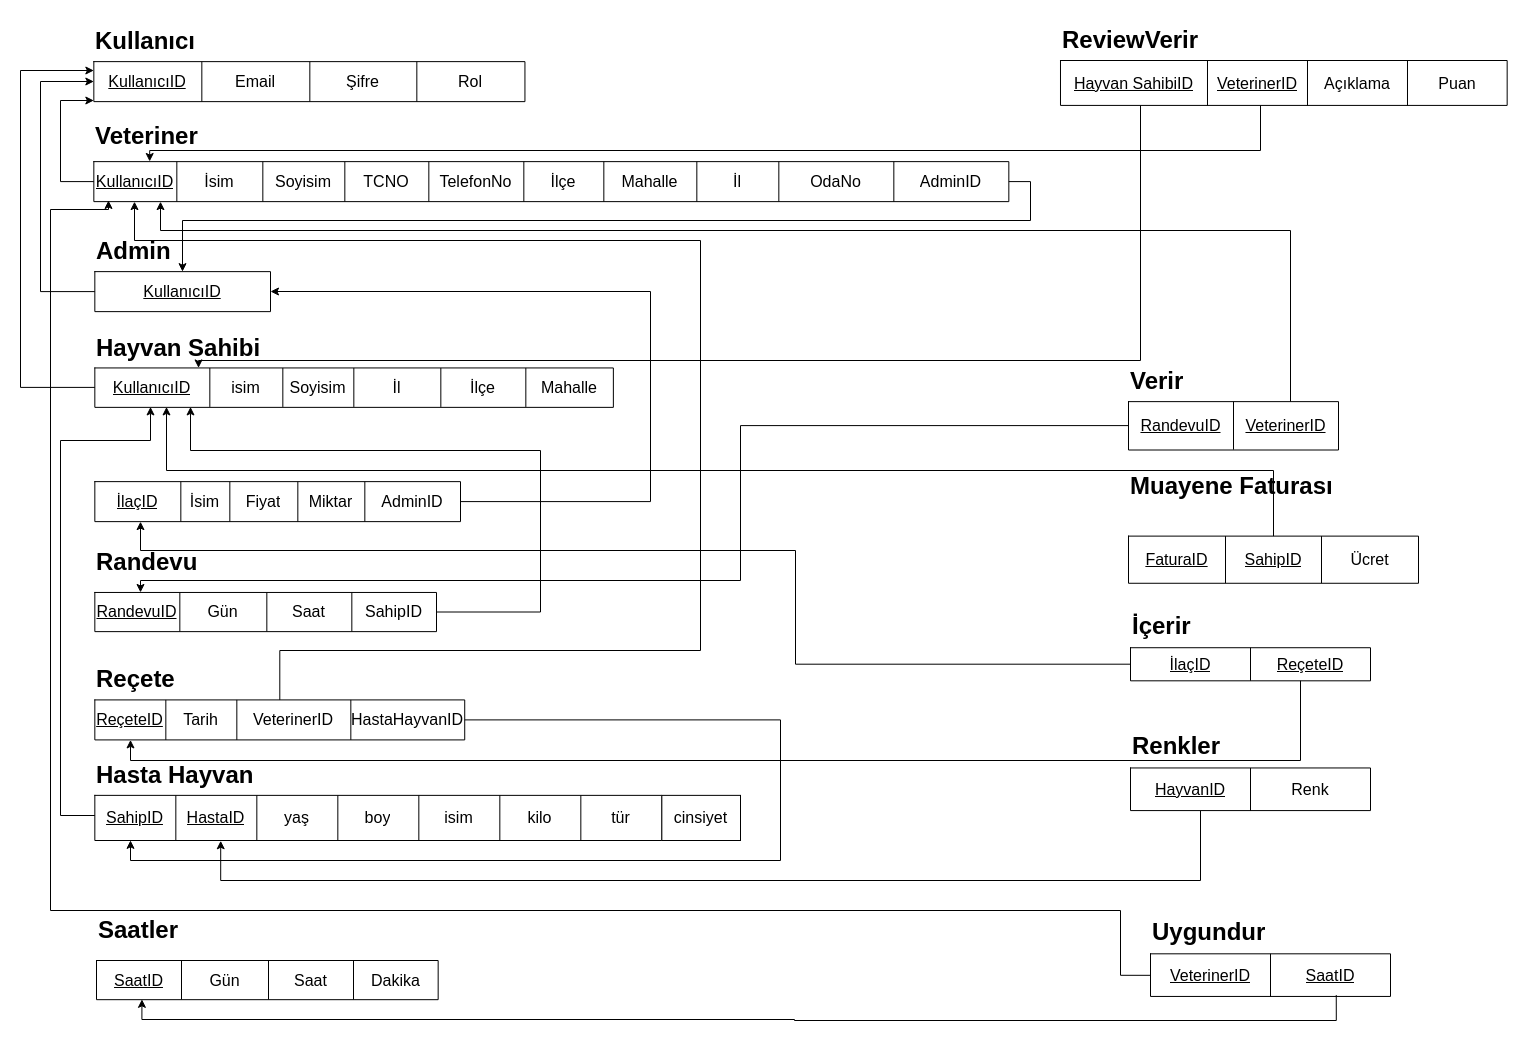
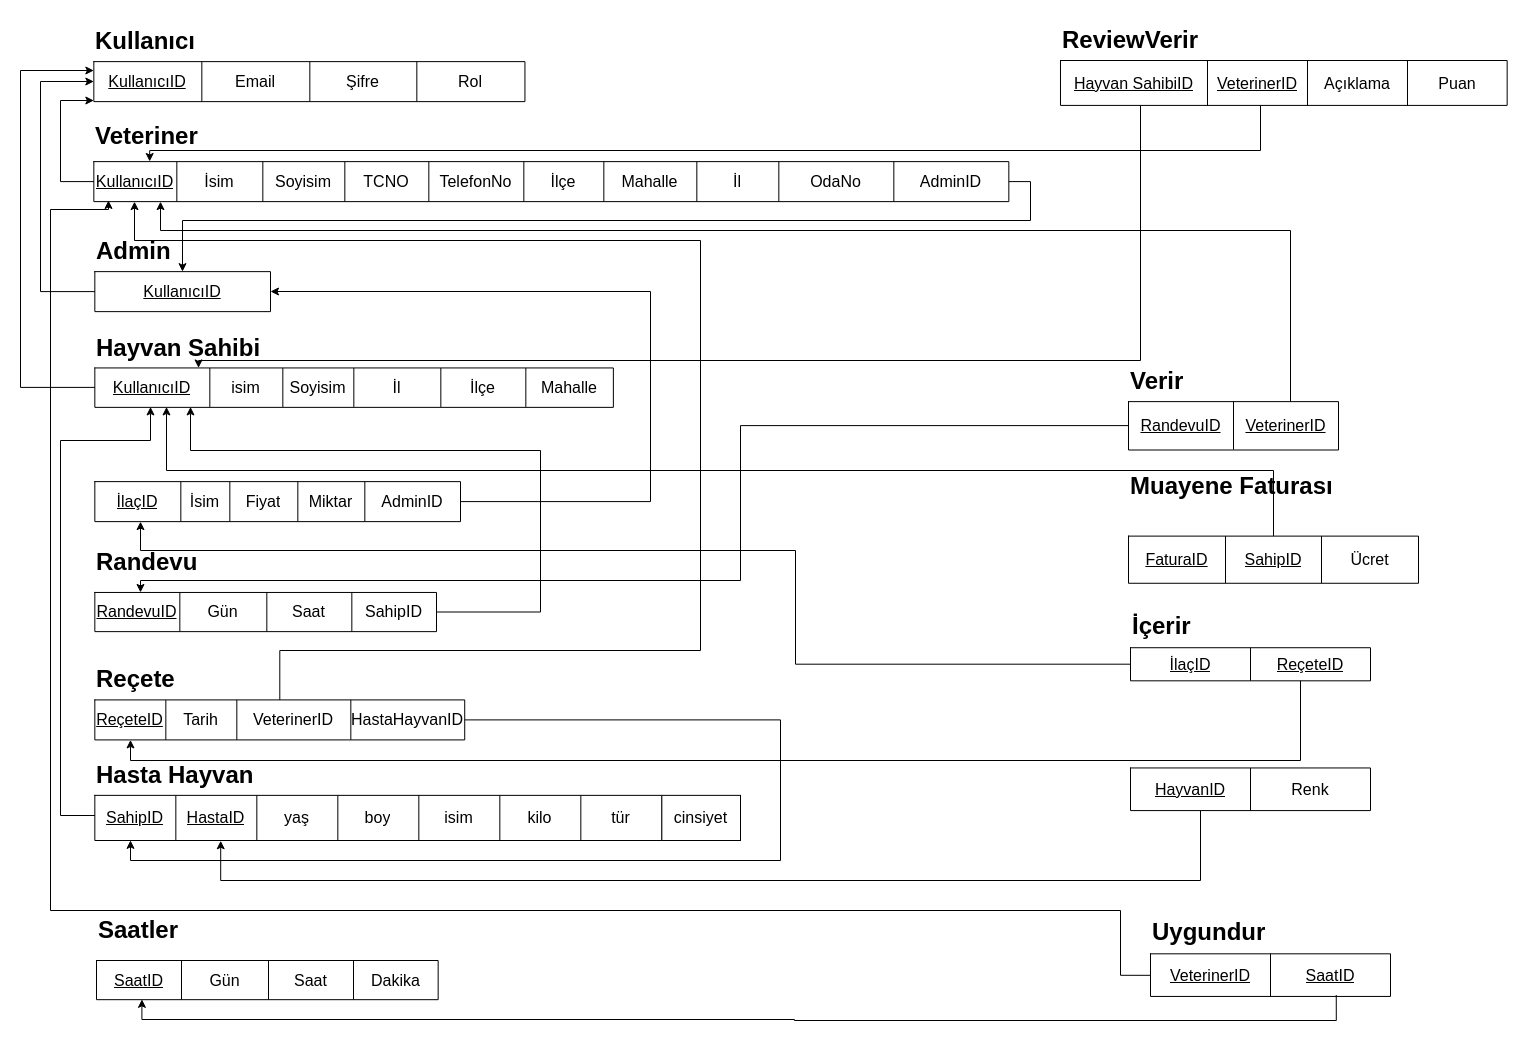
(1181, 746) -> none
